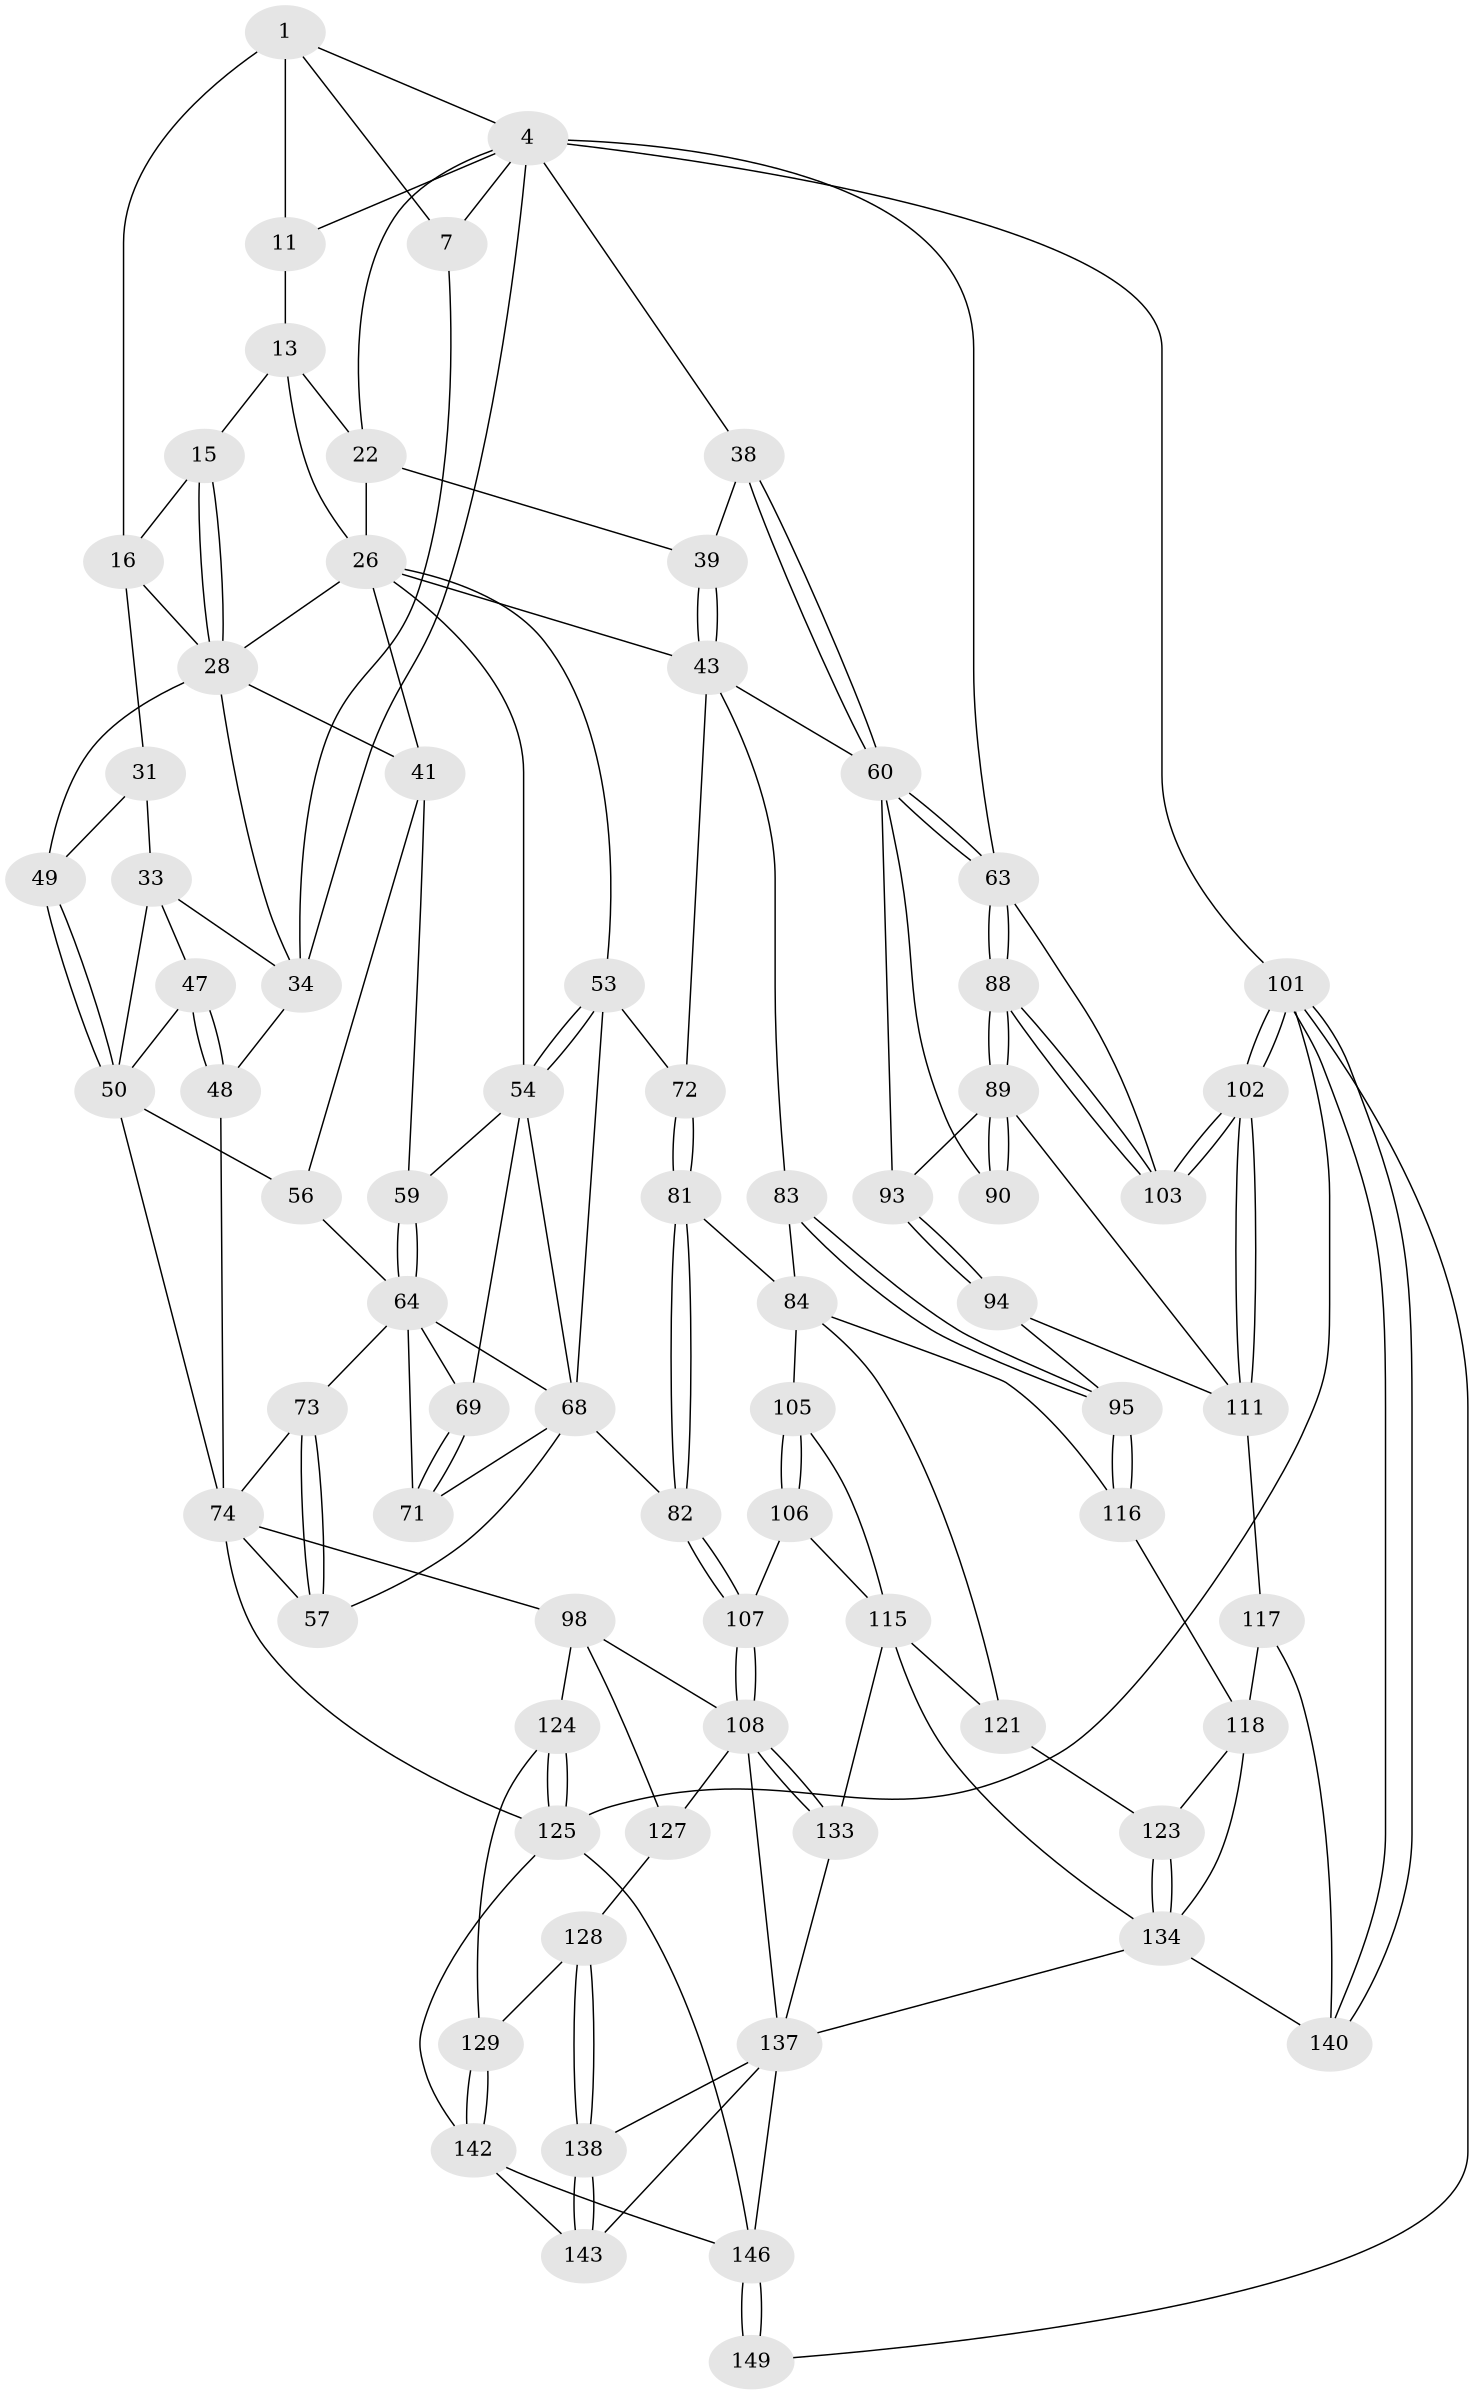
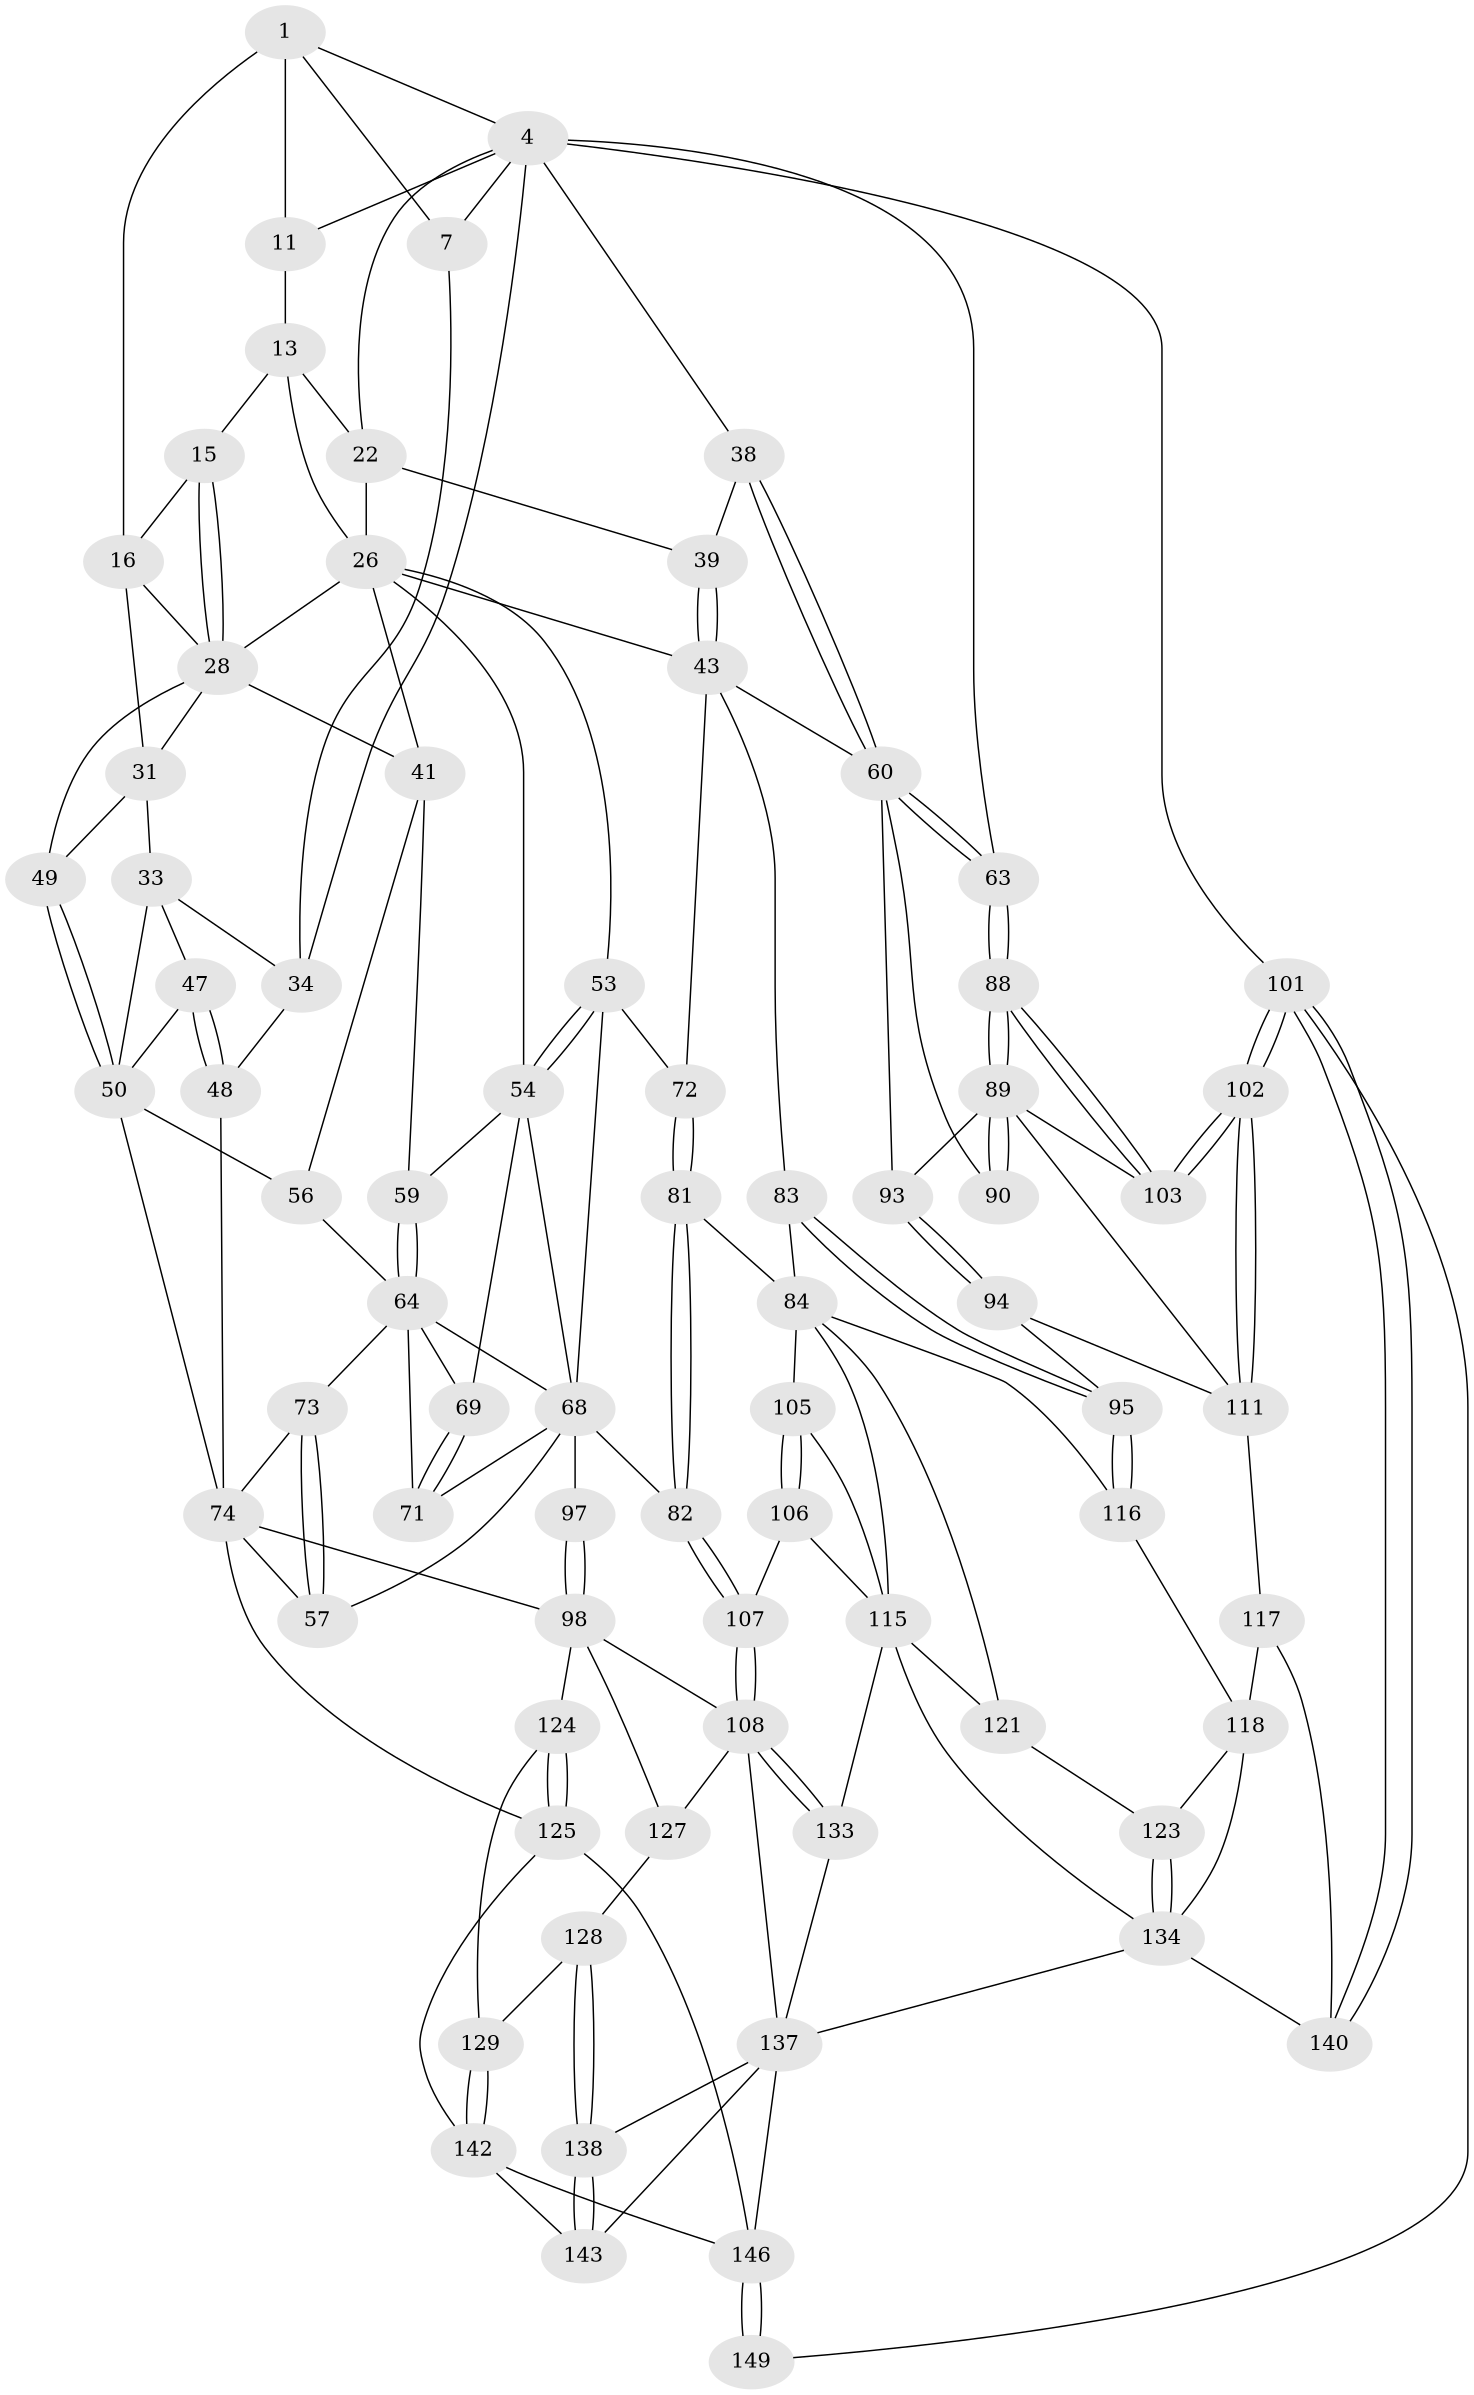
(247, 830) -> (182, 721)
(1098, 1031) -> (1080, 1144)
none -> (872, 1455)
none -> (575, 1515)
(1201, 1600) -> none
